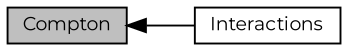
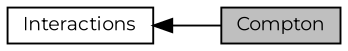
(170, 26) -> (197, 26)
